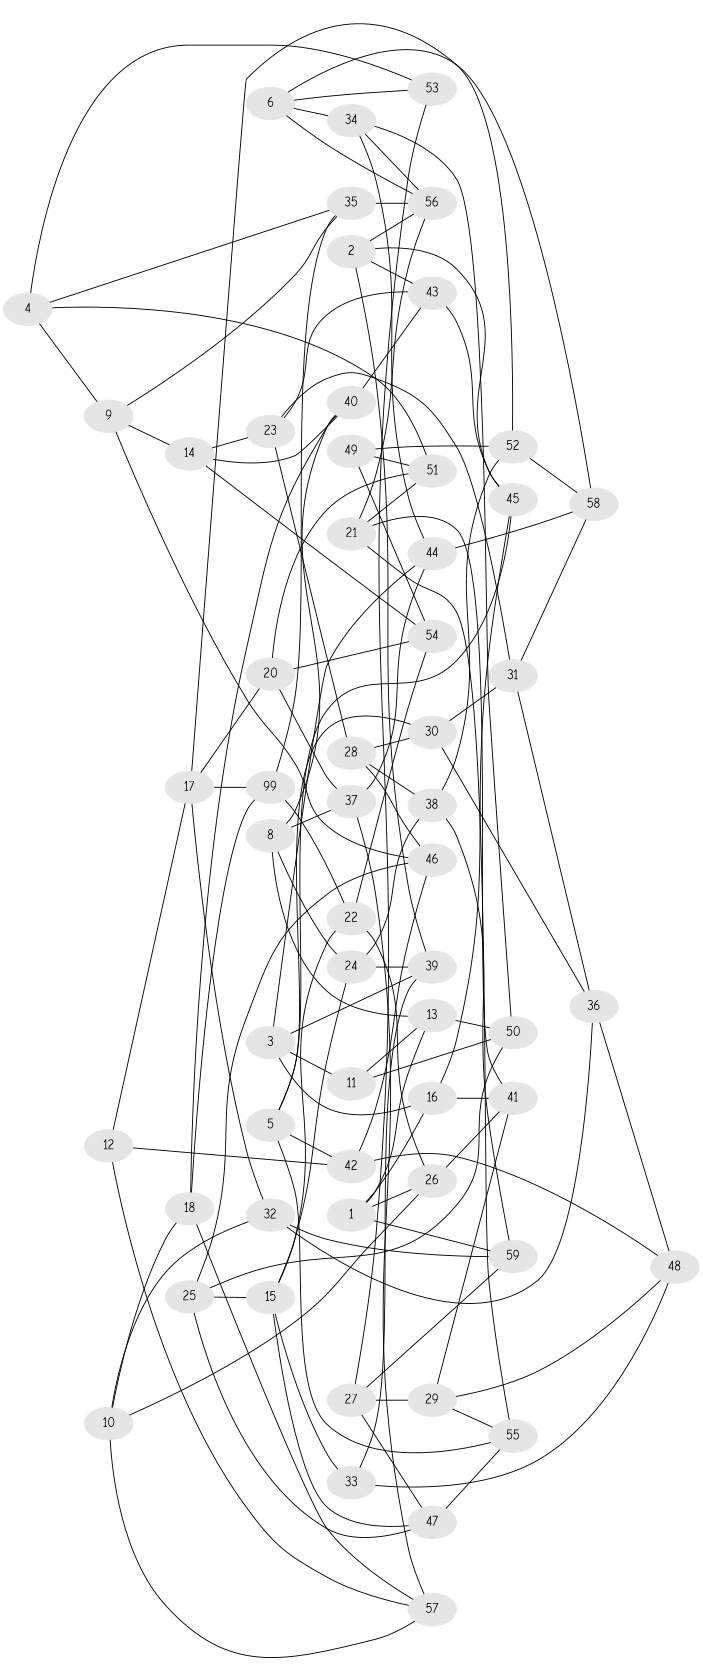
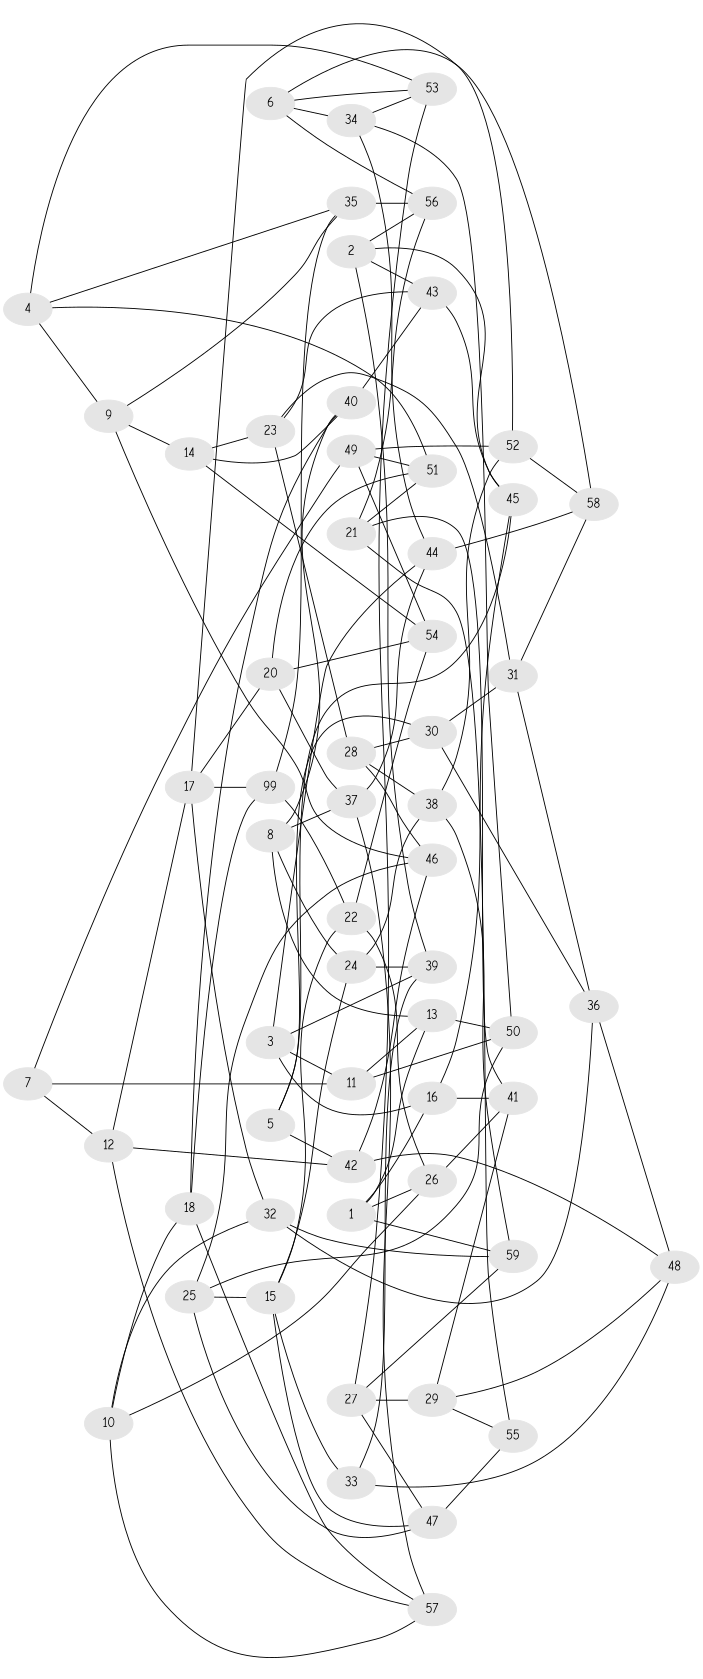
(392, 162) -> (392, 105)
none -> (28, 1084)
(306, 1369) -> none
